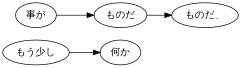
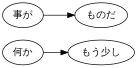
(205, 15) -> none
(81, 52) -> (52, 52)
